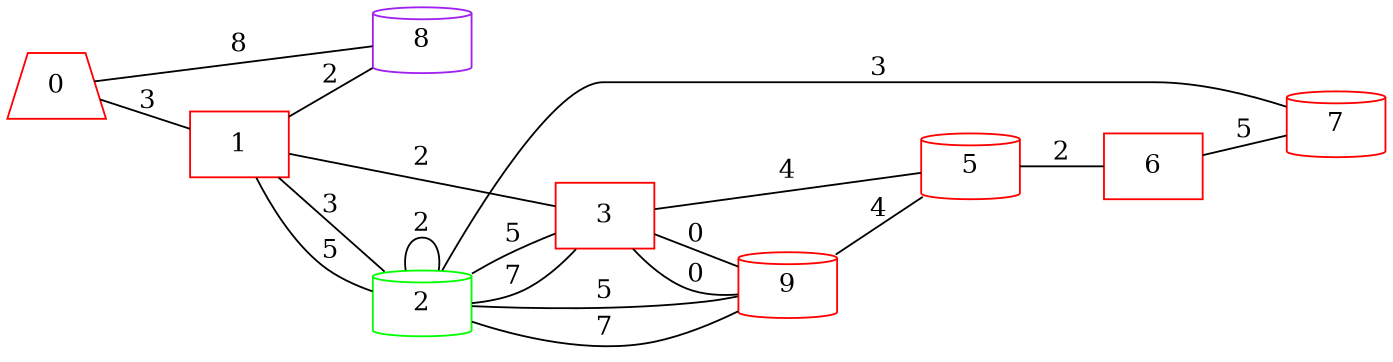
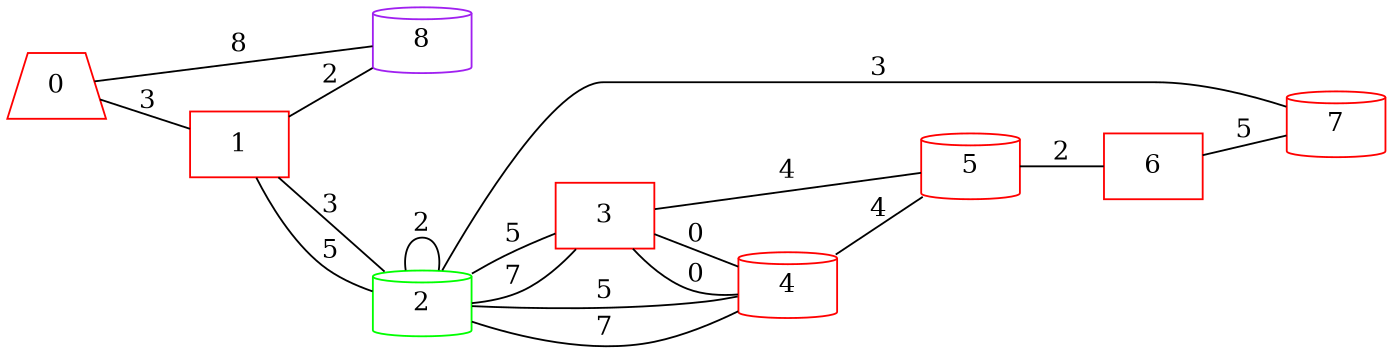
(422, 180) -> none
(788, 285) -> (788, 285)
